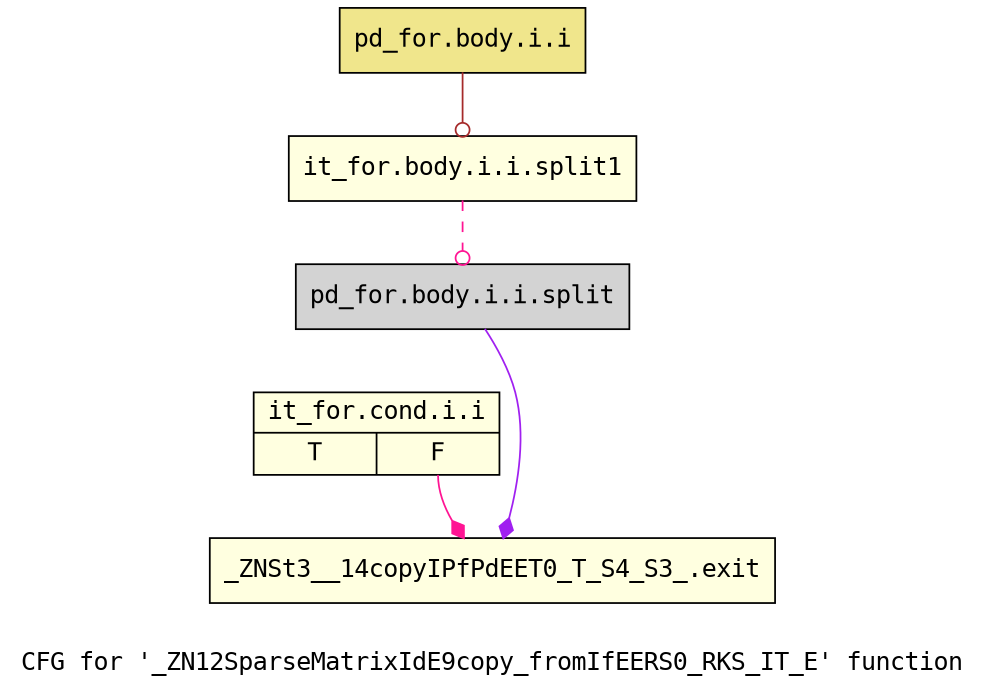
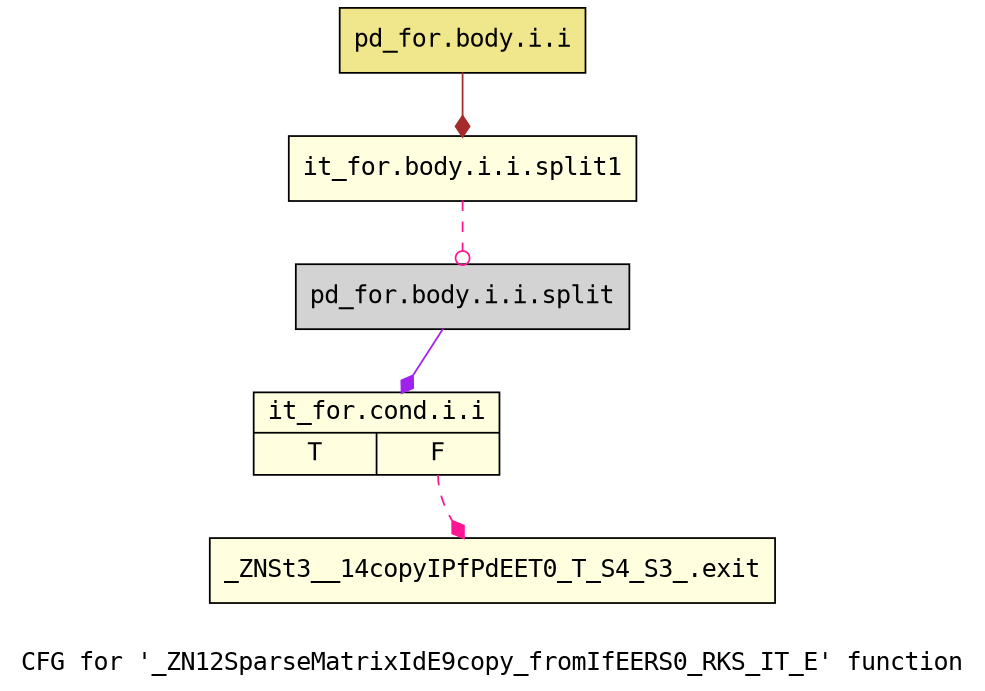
(463, 98) -> (463, 98)
(520, 420) -> (428, 352)
(442, 499) -> (442, 499)
